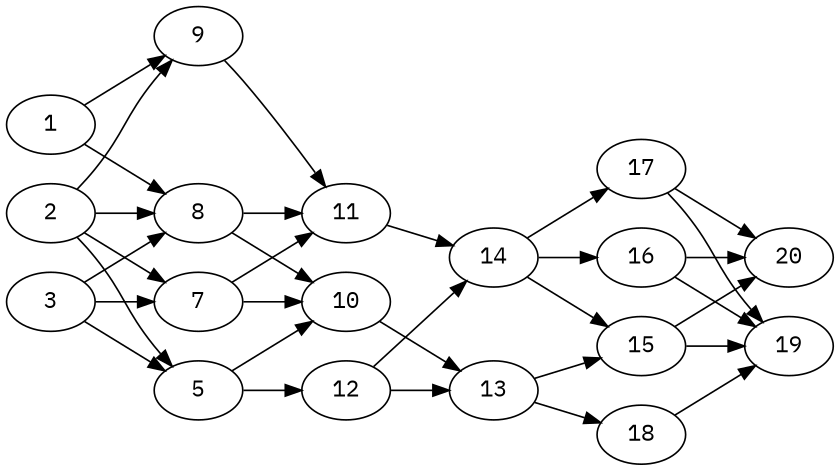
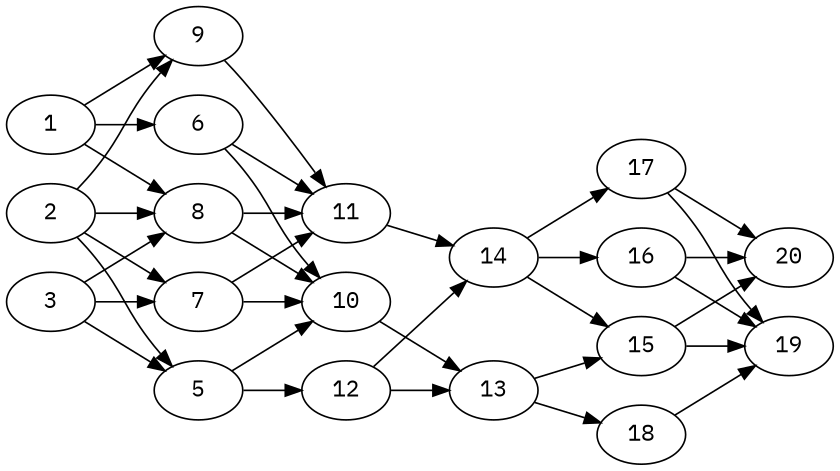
none -> (198, 125)
